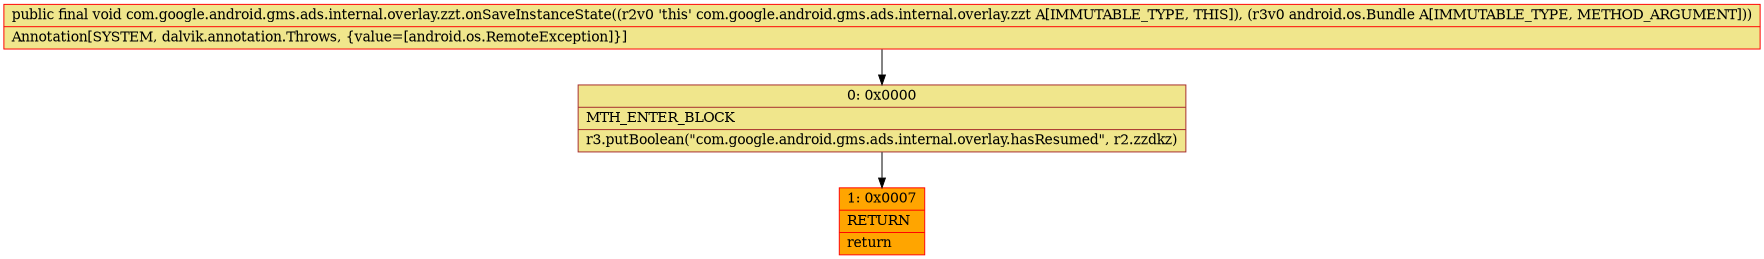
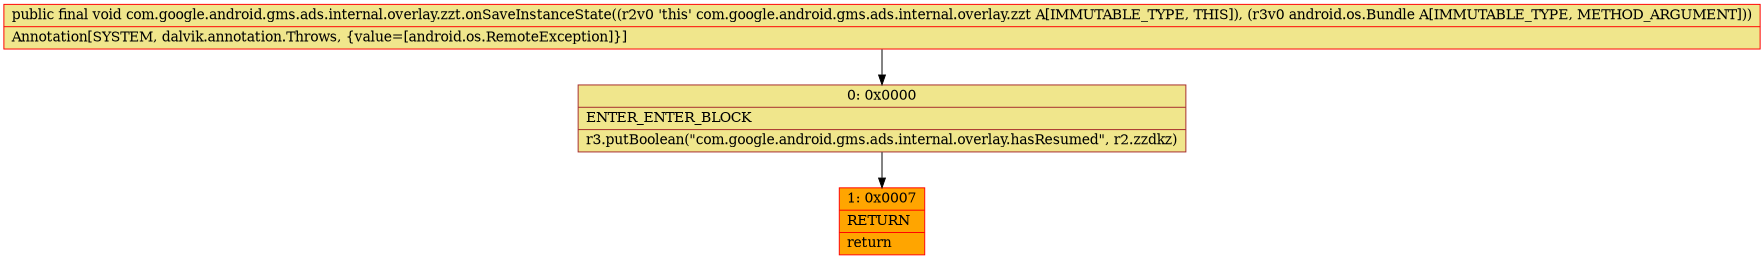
(661, 118) -> (669, 118)
